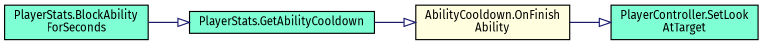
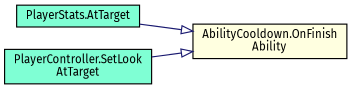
(76, 22) -> none
(282, 22) -> (78, 16)
(584, 22) -> (167, 55)
